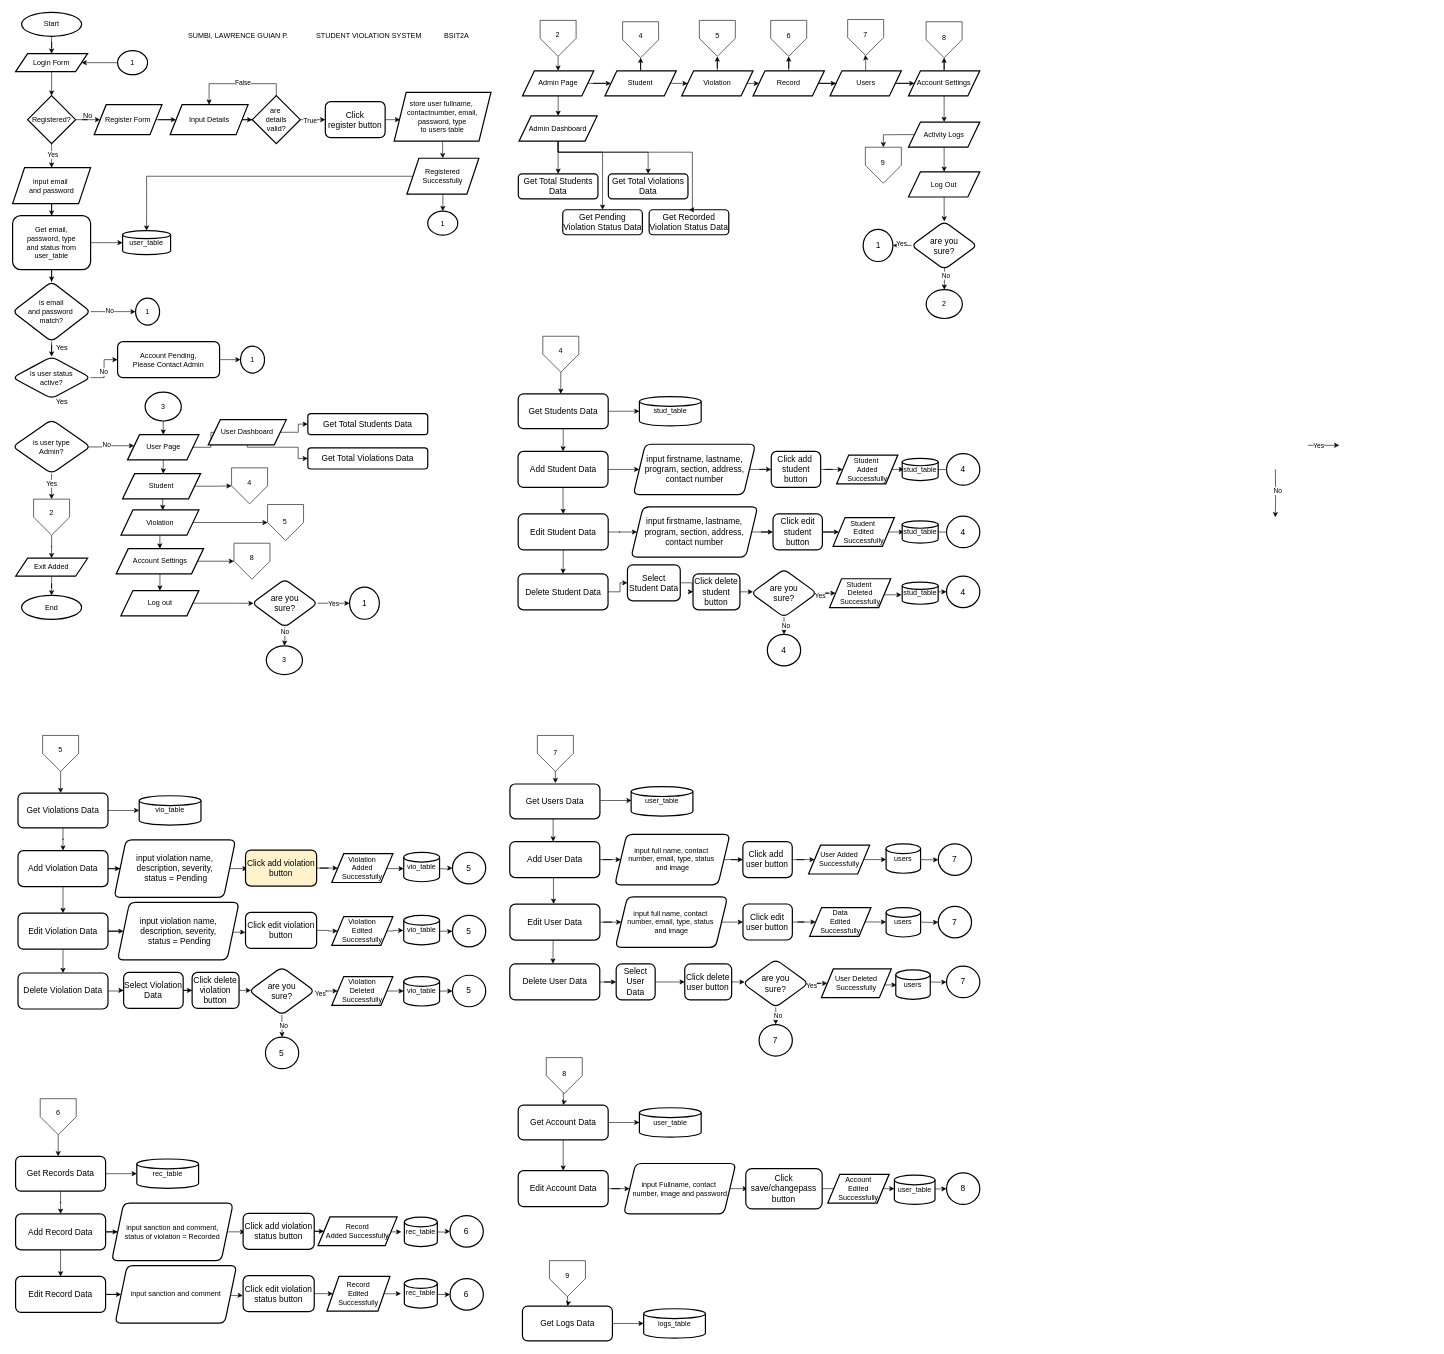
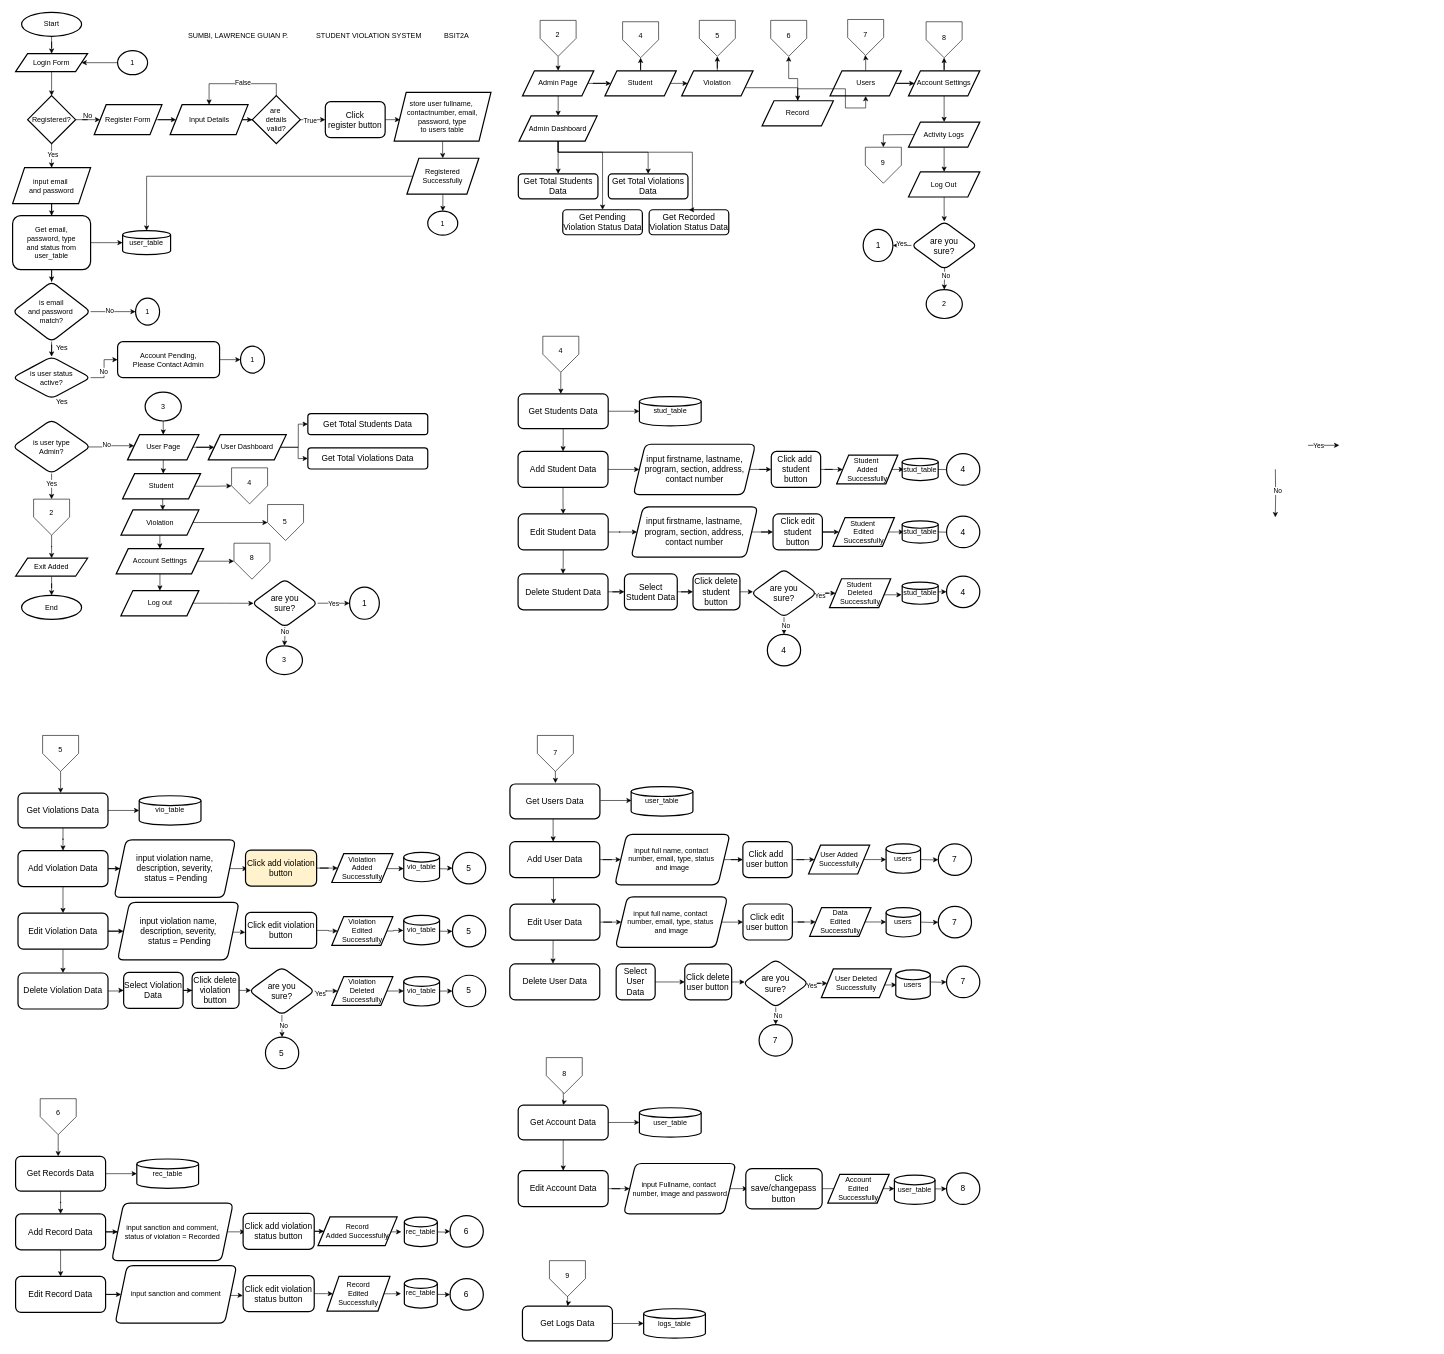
(789, 83) -> (798, 113)
(247, 432) -> (247, 447)
(654, 583) -> (651, 592)
(609, 982) -> none
